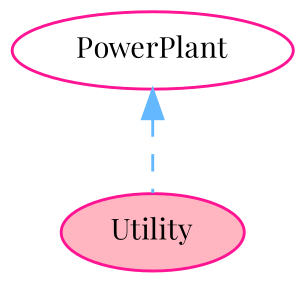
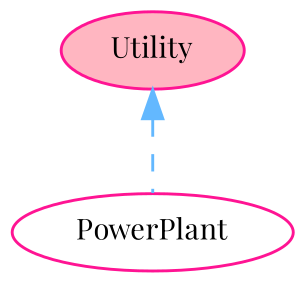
(153, 156) -> (153, 156)
